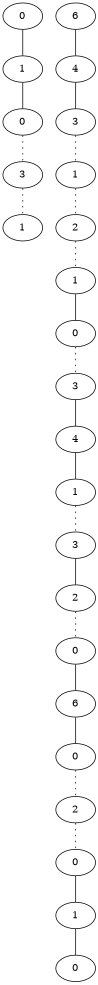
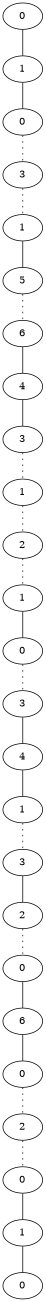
none -> (23, 281)
